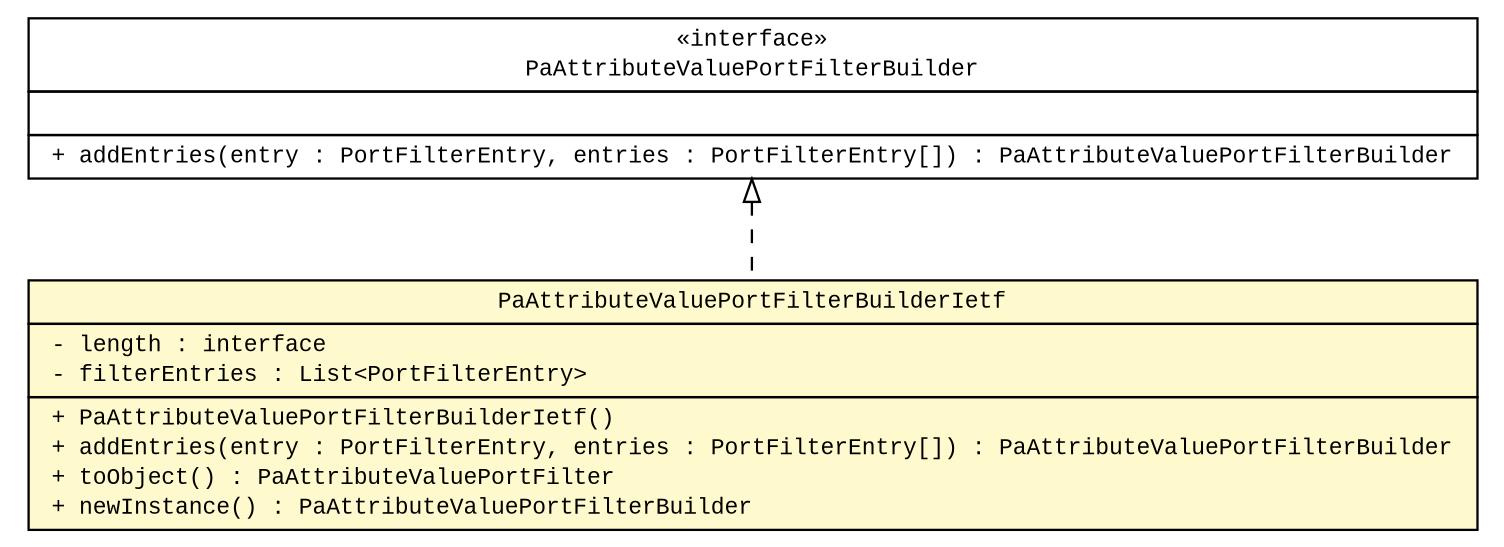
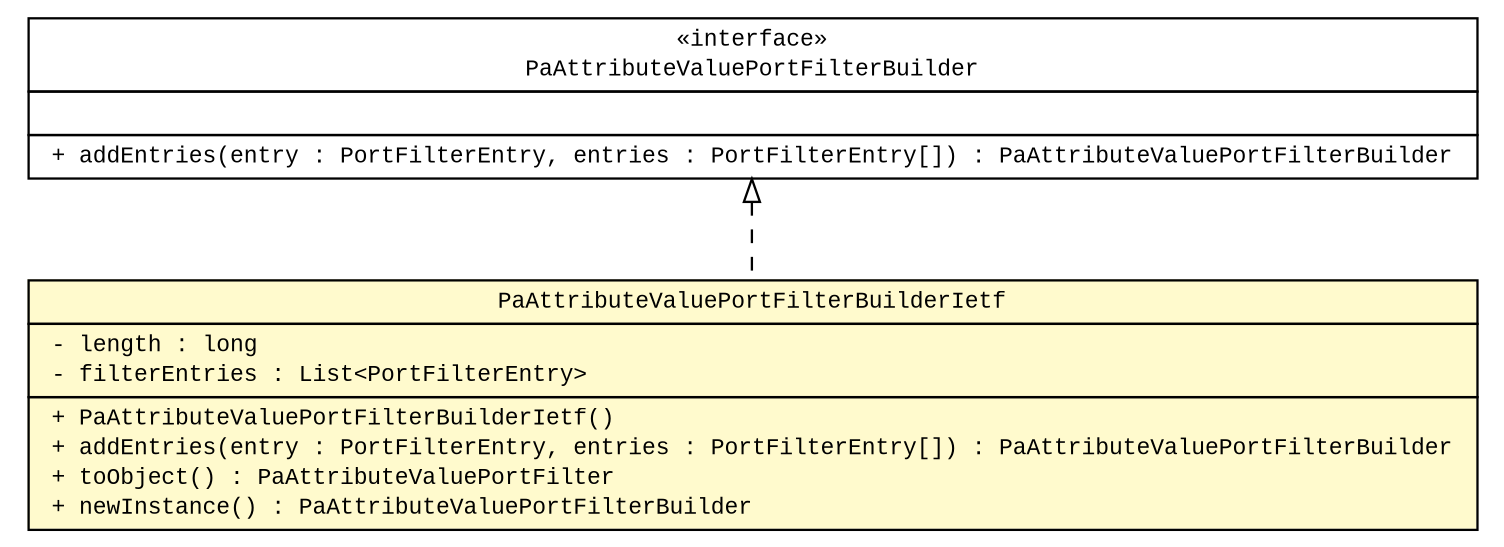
(190, 344) -> (156, 344)
